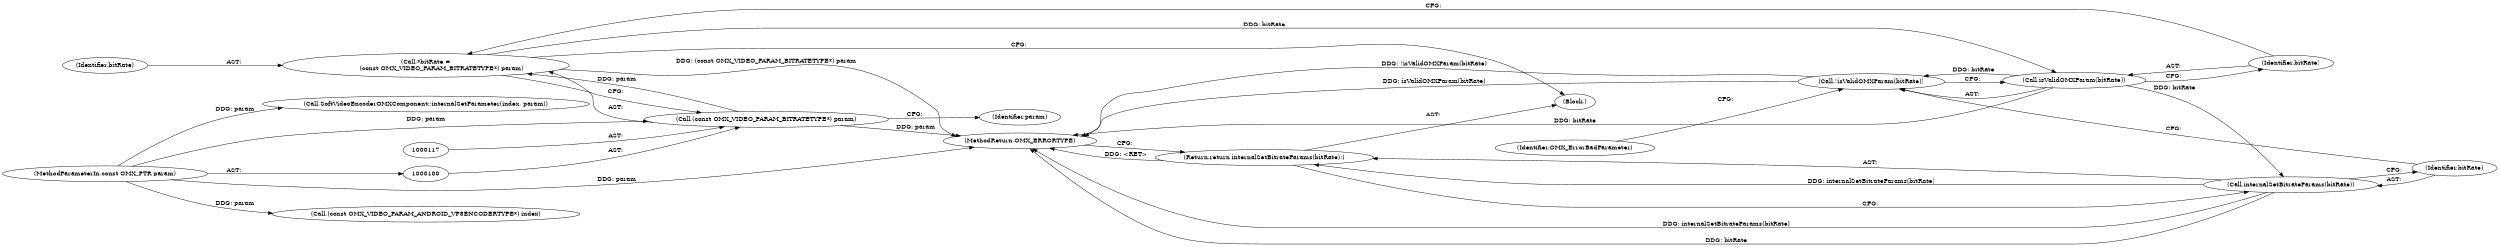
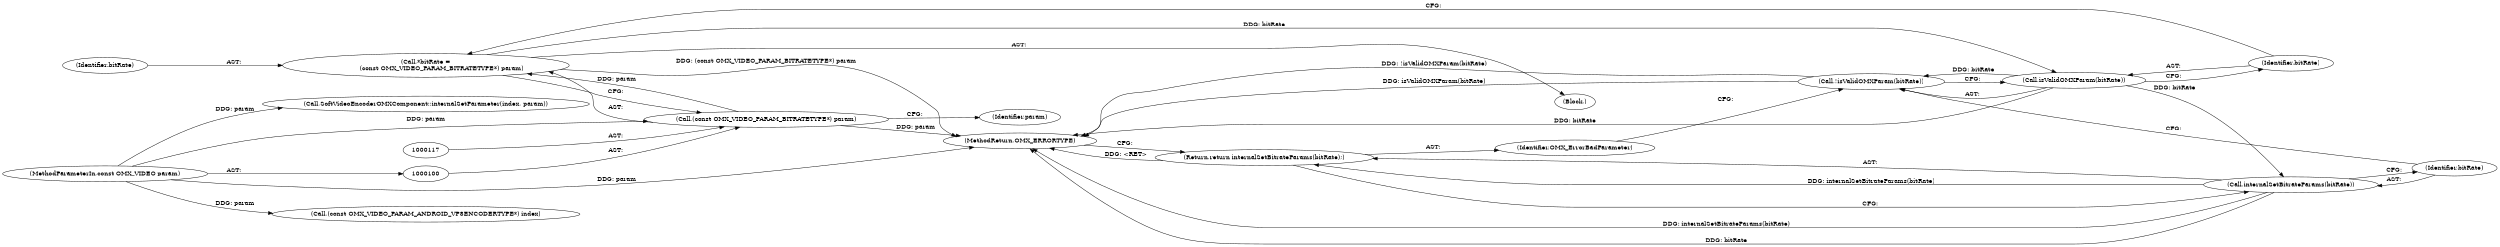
(1020, 45) -> (1020, 45)
(1429, 128) -> (1430, 152)
(105, 174) -> (105, 174)
